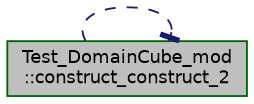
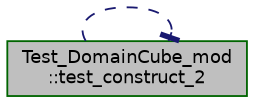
(127, 69) -> (127, 69)
